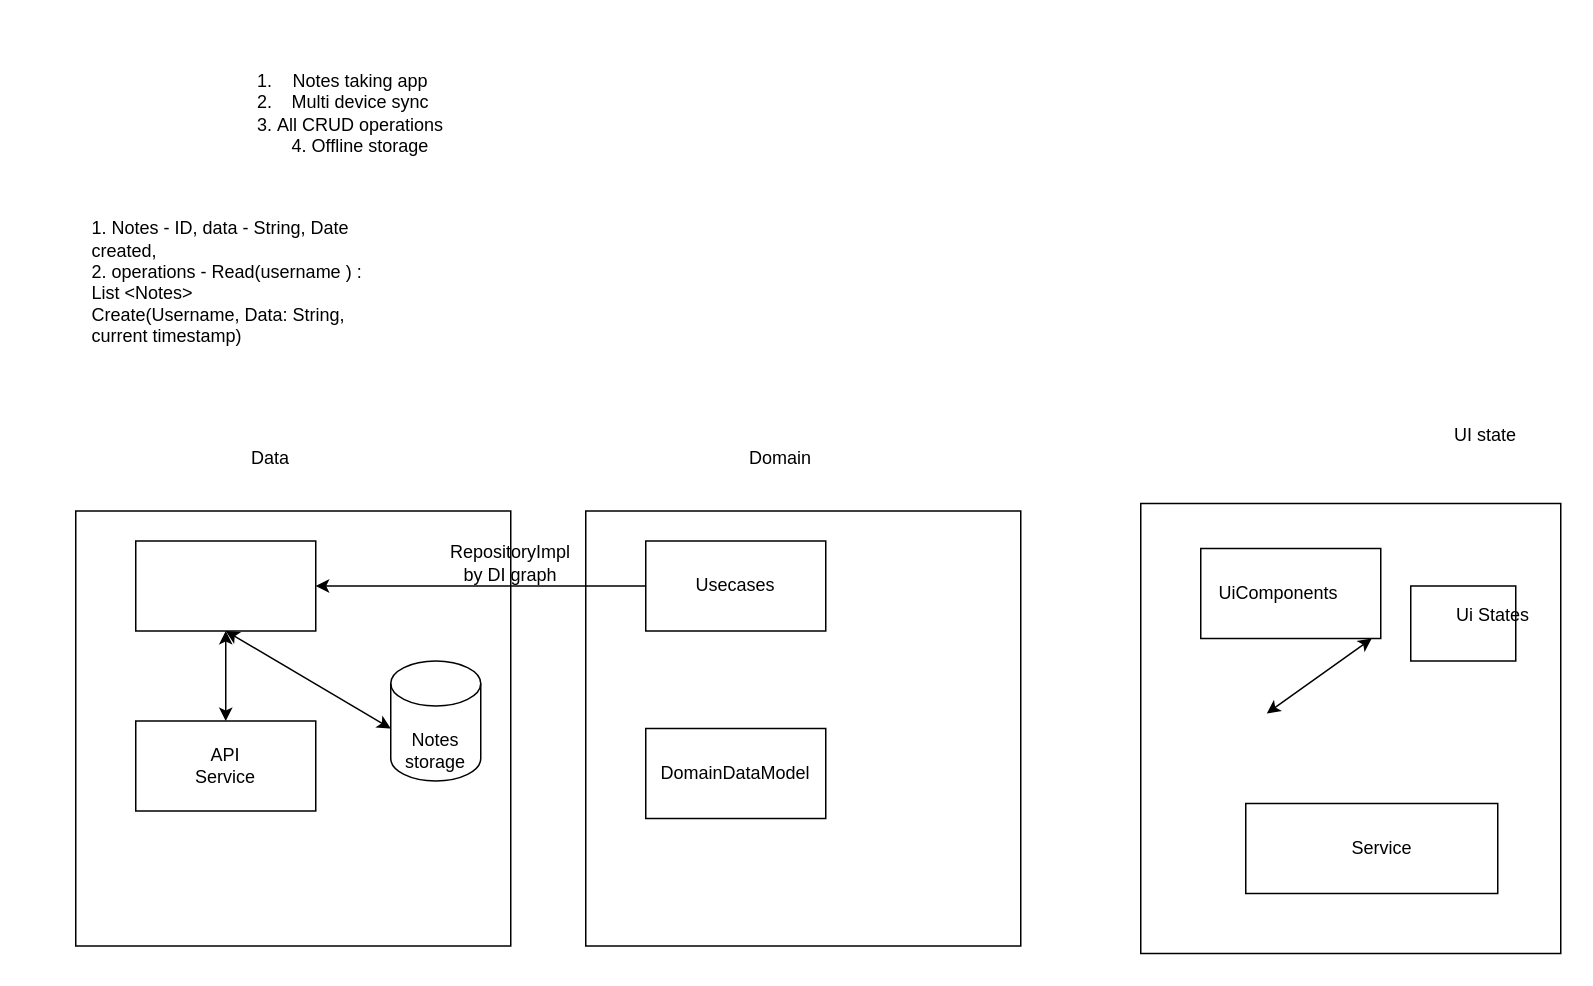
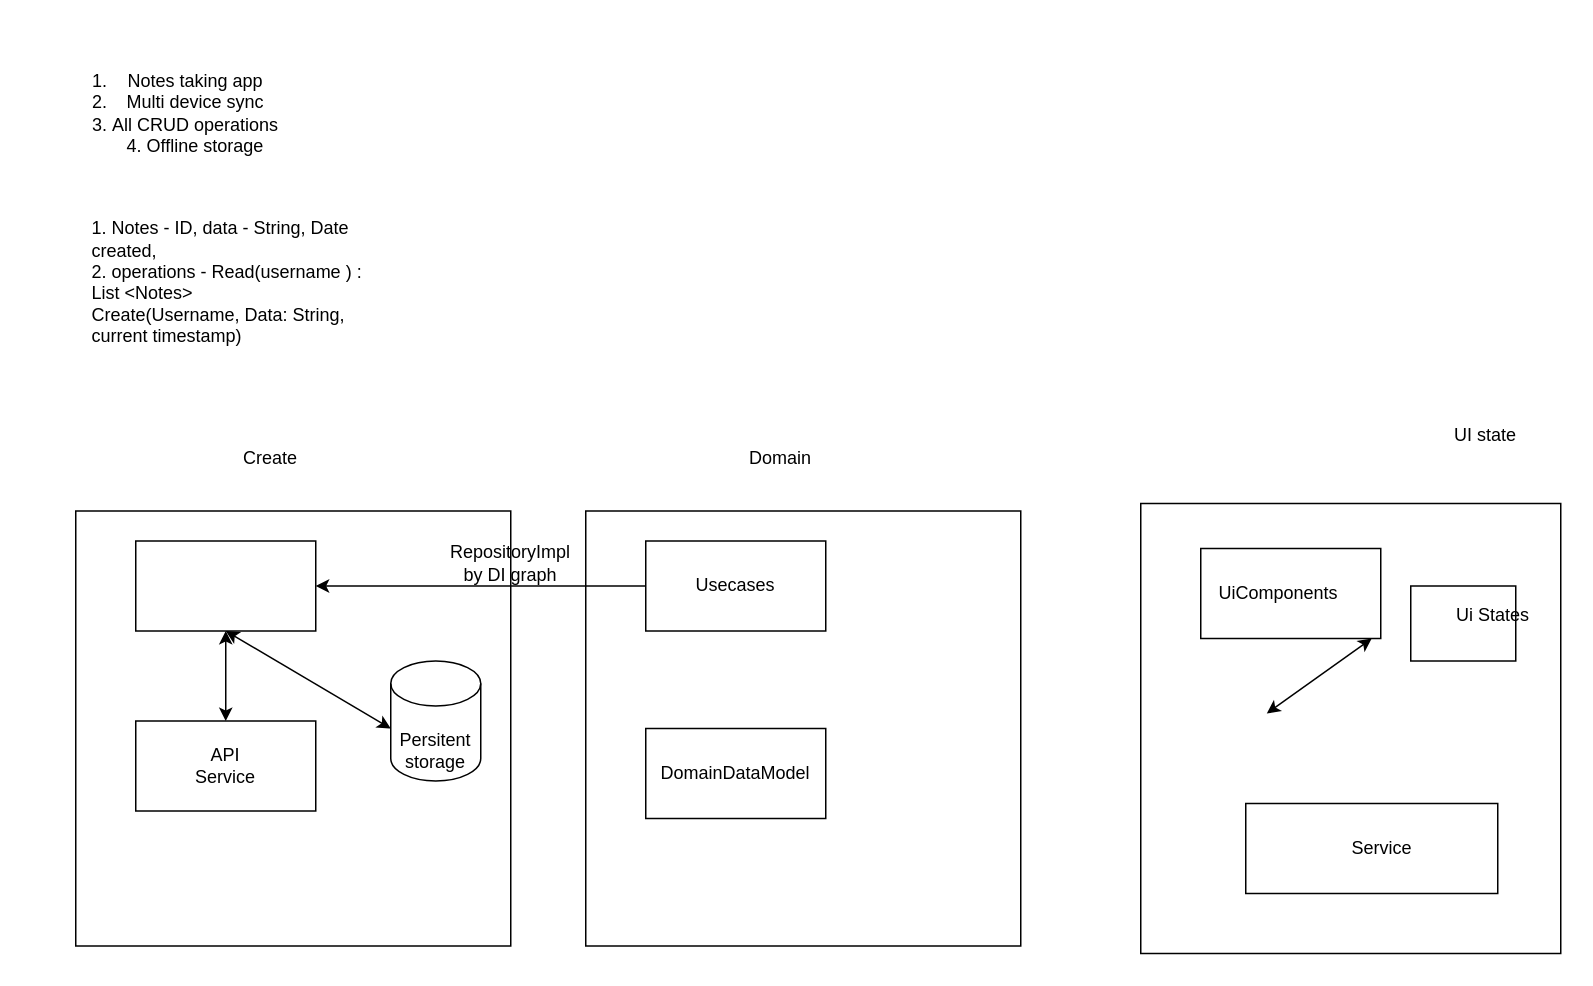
(331, 113) -> (166, 113)
(271, 458) -> (271, 458)
(436, 751) -> (436, 751)
